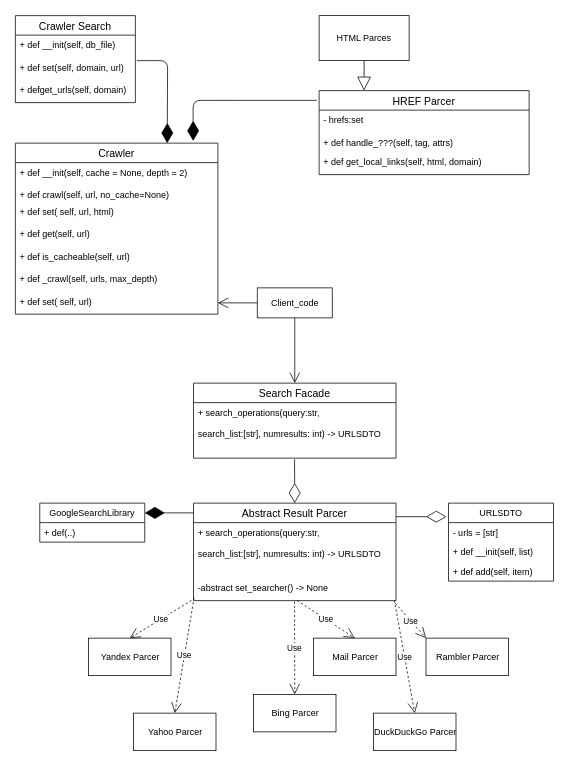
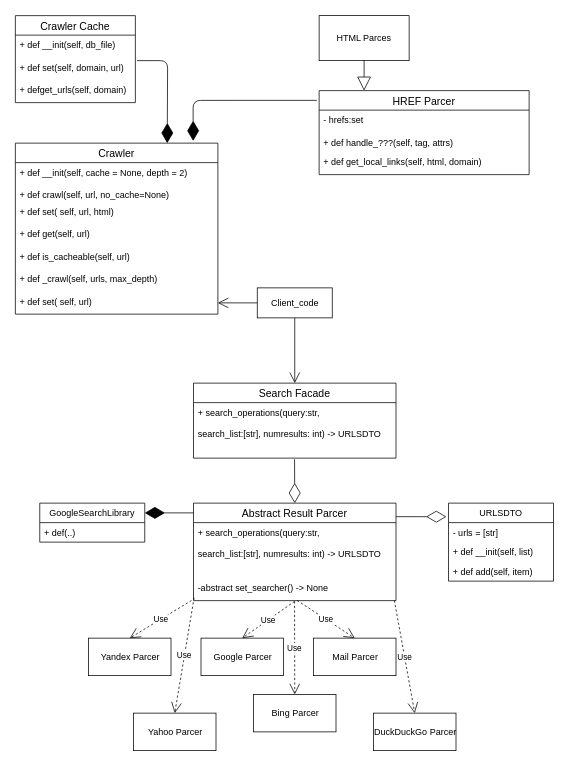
(75, 26) -> (75, 26)
none -> (268, 620)
(411, 621) -> none
none -> (242, 657)
(467, 657) -> none
